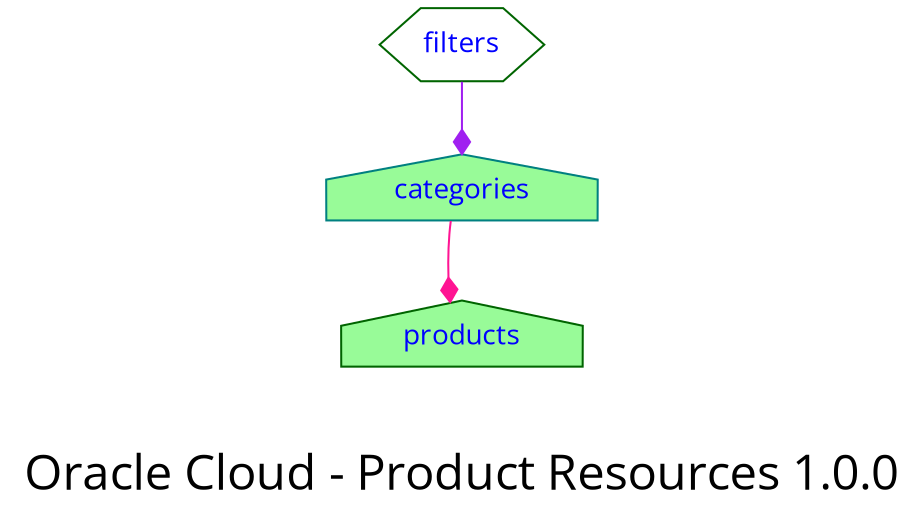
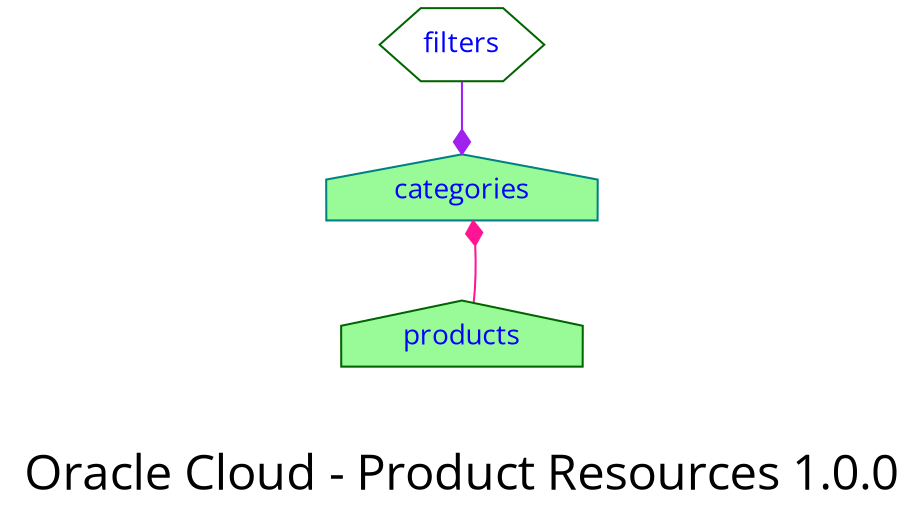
(449, 249) -> (476, 274)
